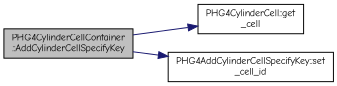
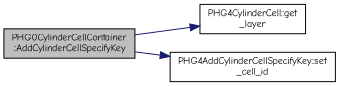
(251, 19) -> (253, 19)
(68, 44) -> (69, 44)
